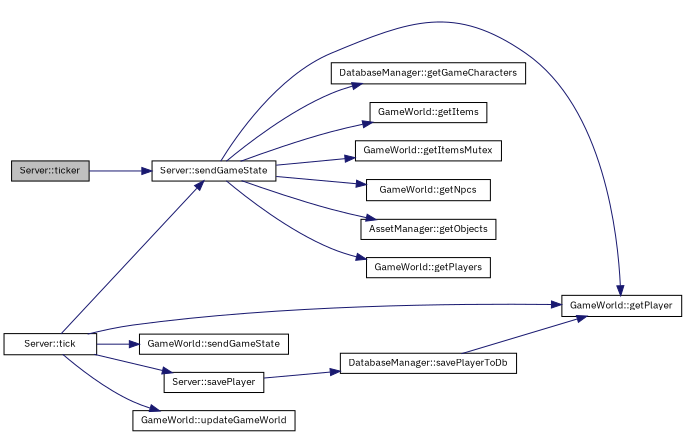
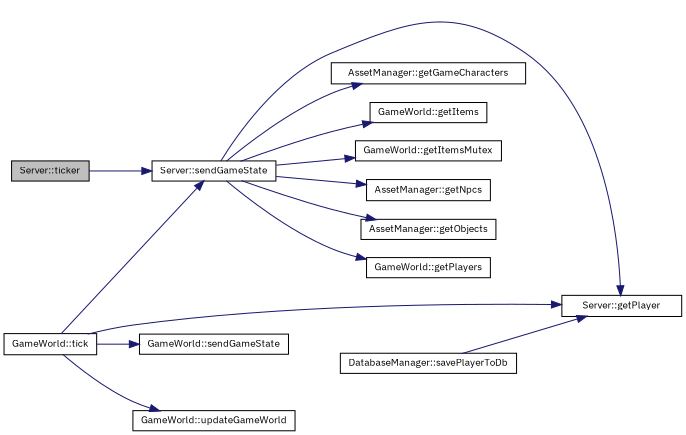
(428, 73) -> (428, 73)
(428, 190) -> (428, 190)
(622, 306) -> (622, 306)
(50, 344) -> (50, 344)
(214, 382) -> none
